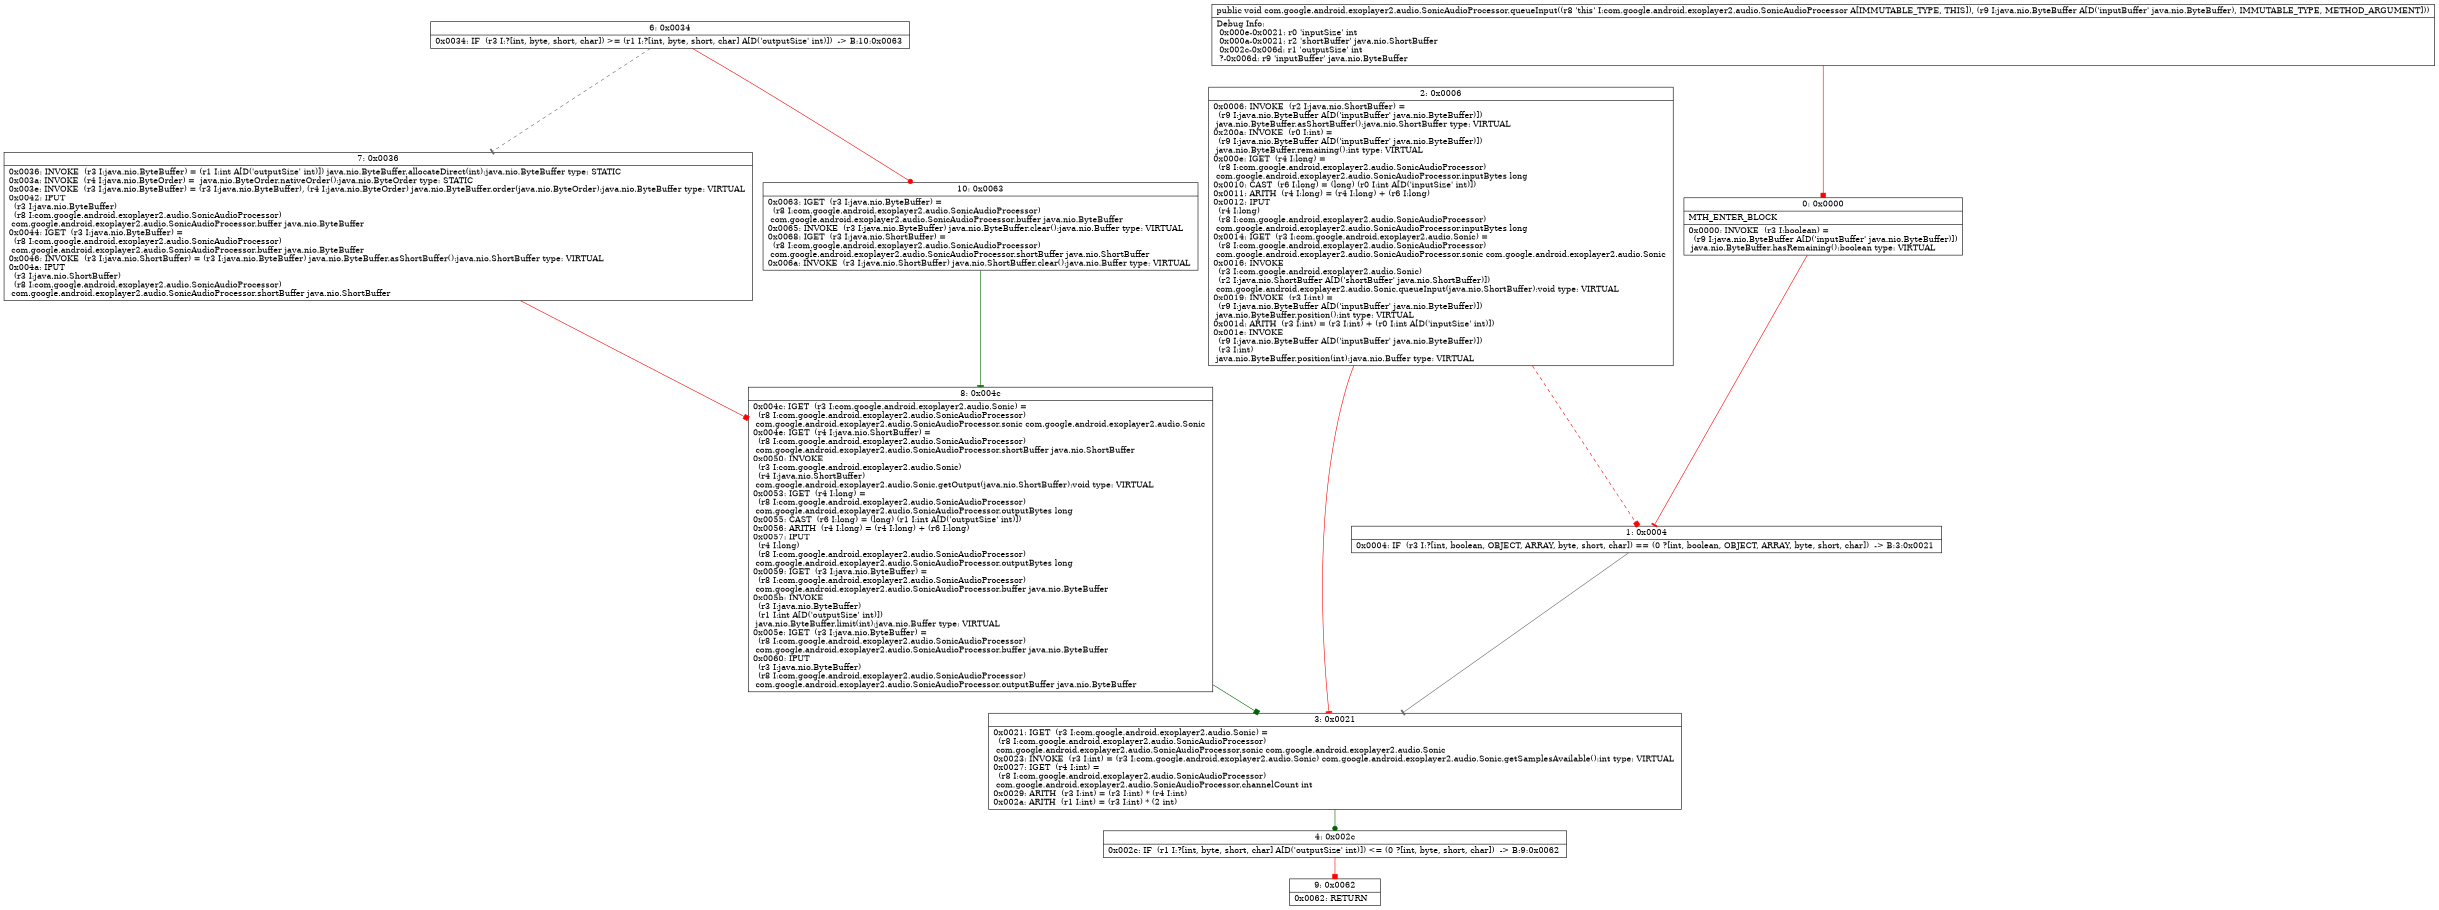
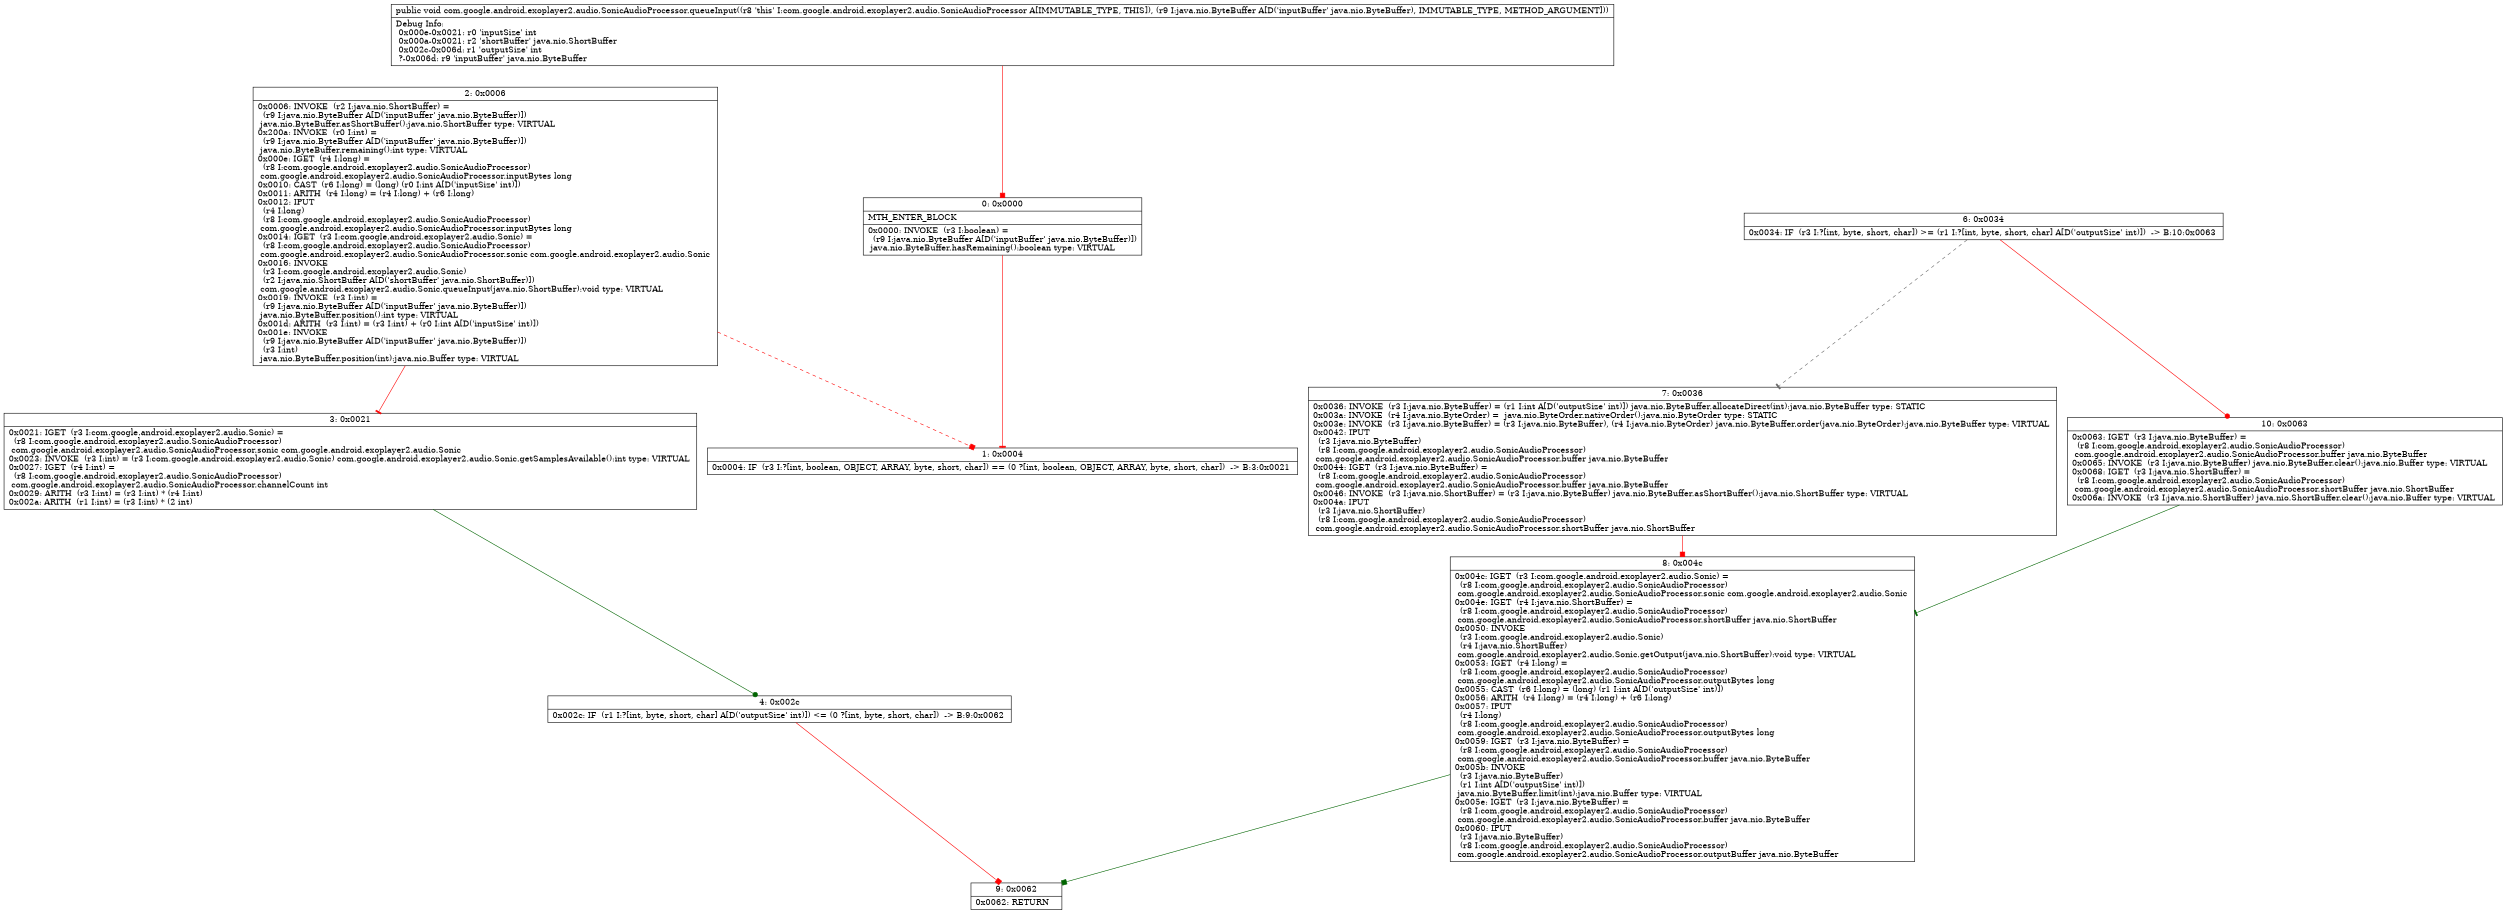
(1517, 632) -> none
(1233, 697) -> (1259, 828)
